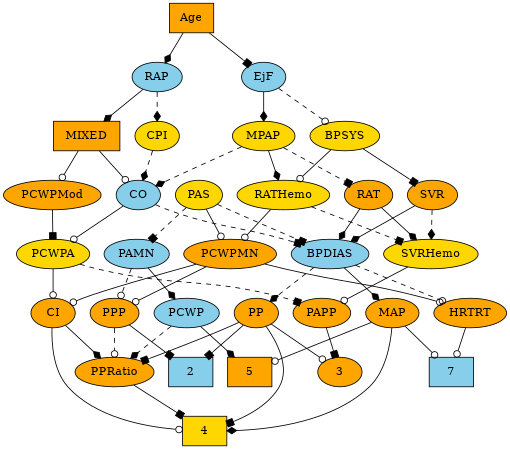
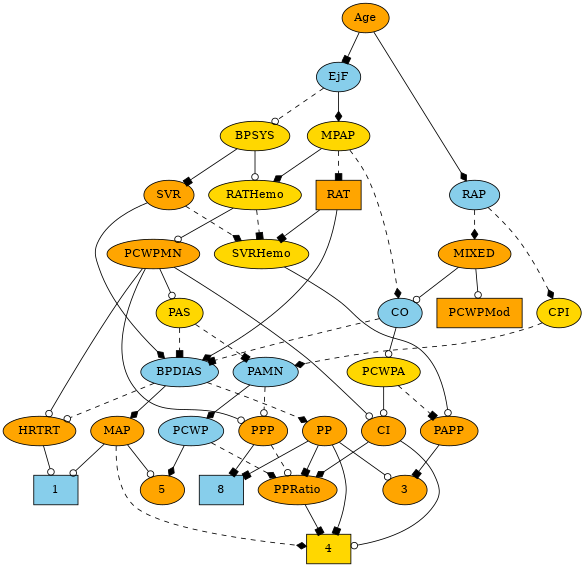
(192, 18) -> (366, 18)
(127, 102) -> (475, 220)
(87, 136) -> (475, 254)
(149, 161) -> (431, 347)
(52, 195) -> (480, 313)
(369, 195) -> (339, 195)
(210, 217) -> (165, 281)
(53, 221) -> none
(397, 222) -> (303, 223)
(191, 372) -> (221, 490)
(250, 372) -> (162, 490)
(451, 372) -> (56, 490)
(337, 409) -> (182, 526)
